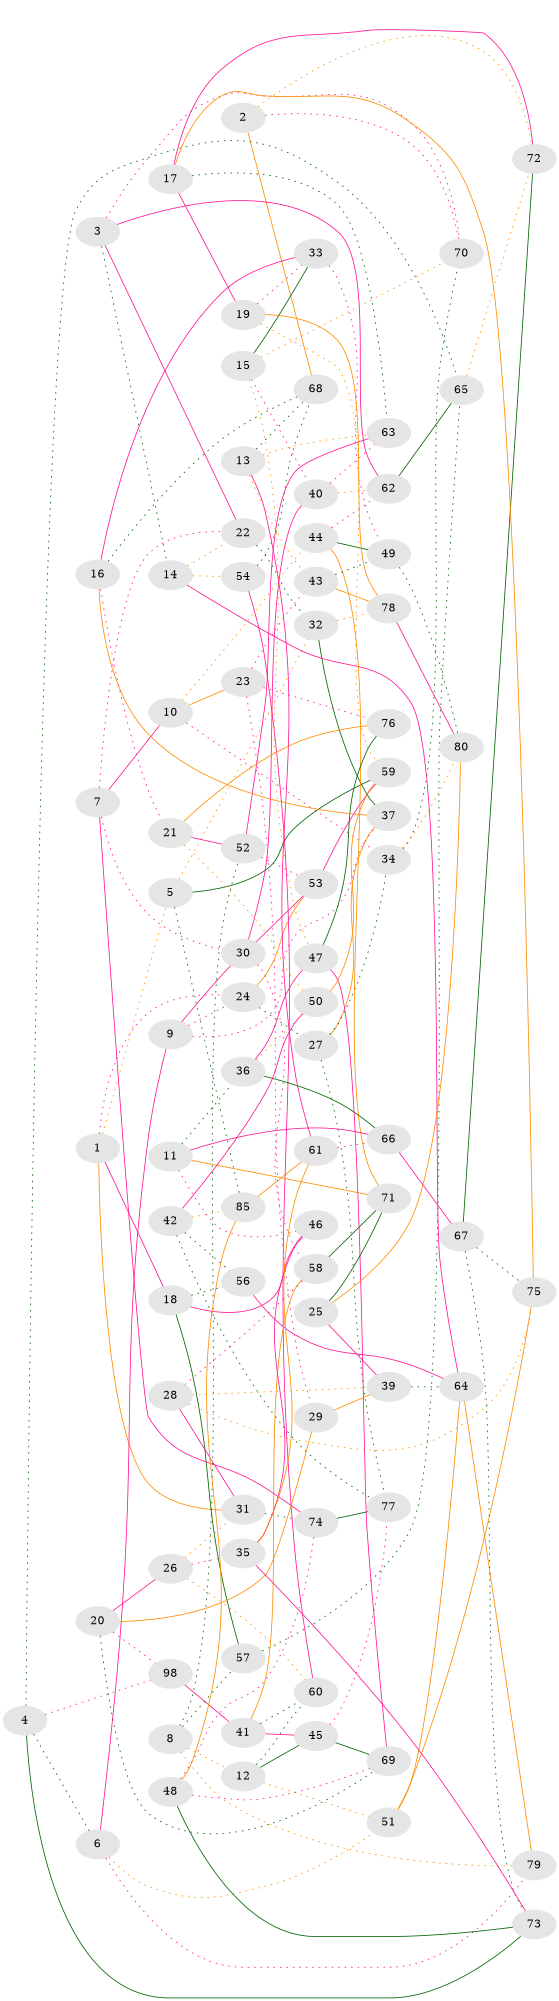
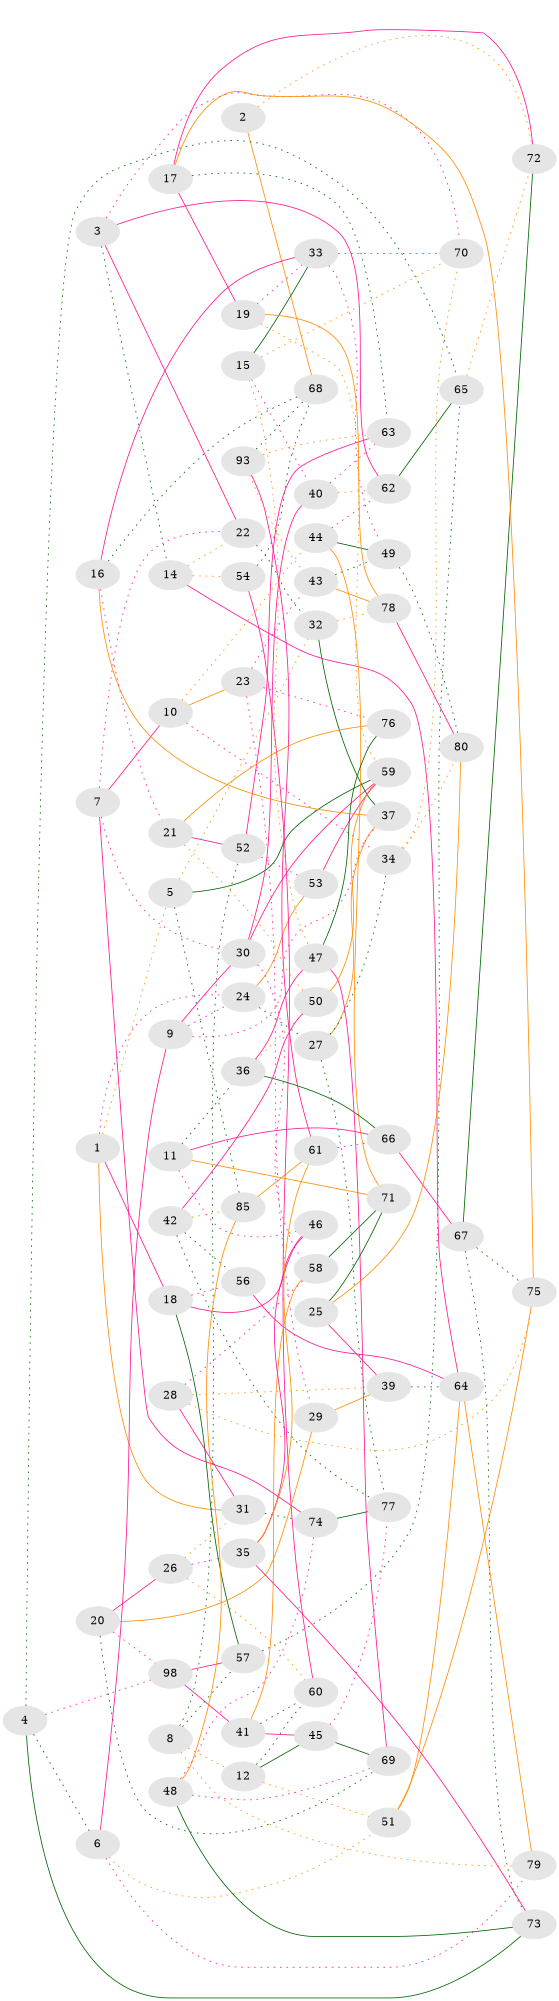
(393, 133) -> (389, 254)
(243, 461) -> (243, 461)
(436, 560) -> (436, 560)
(277, 921) -> (302, 853)
(207, 1291) -> (207, 1291)
none -> (207, 1666)
